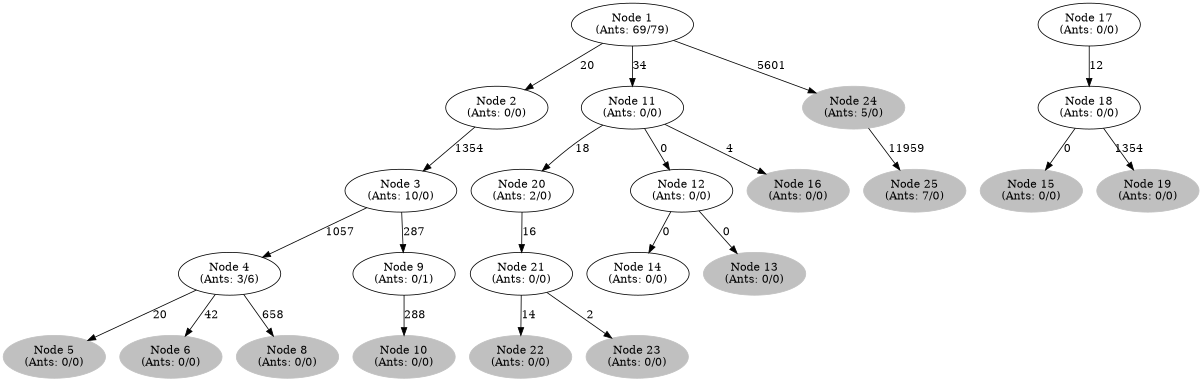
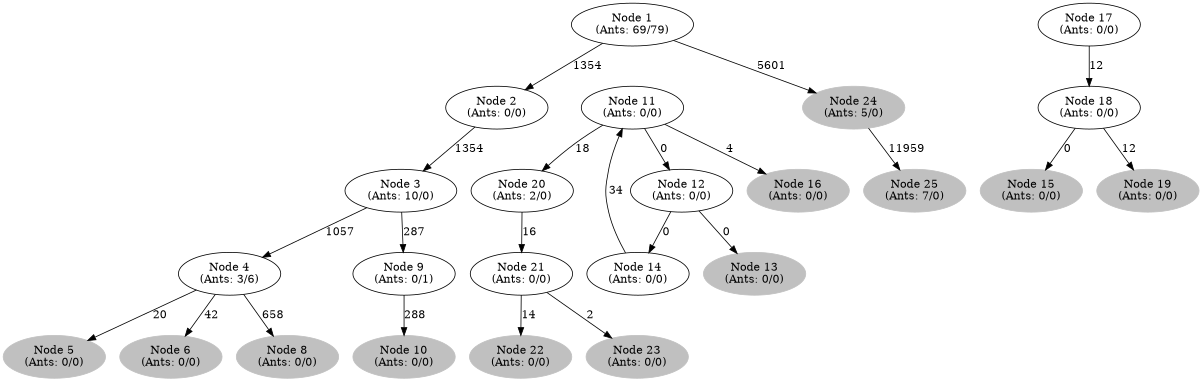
(632, 62) -> (606, 195)
(588, 66) -> (588, 66)
(1129, 149) -> (1129, 149)
